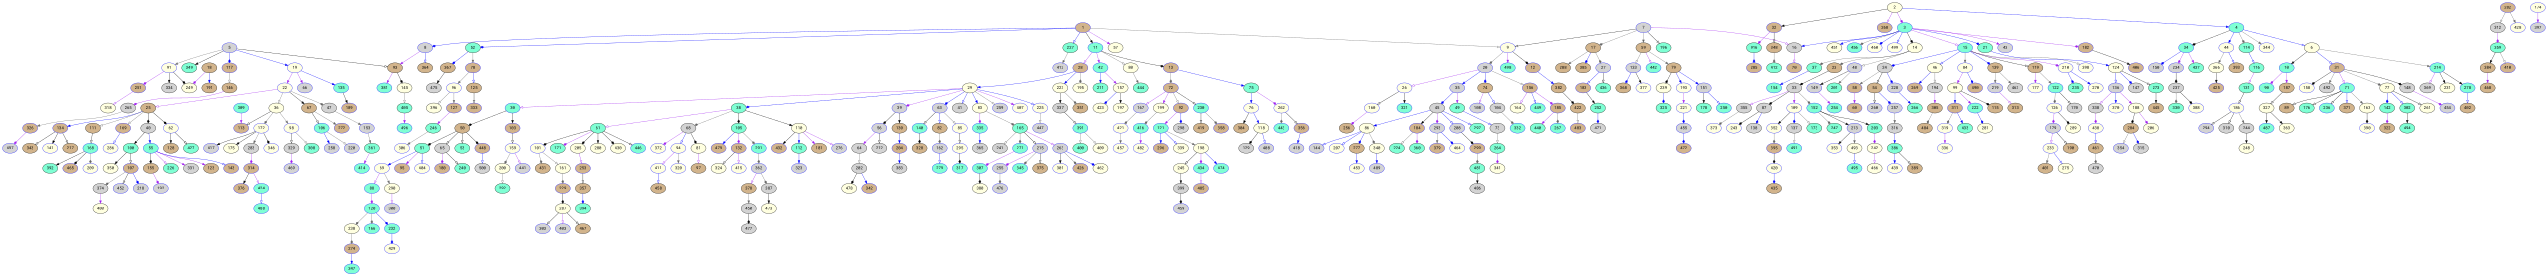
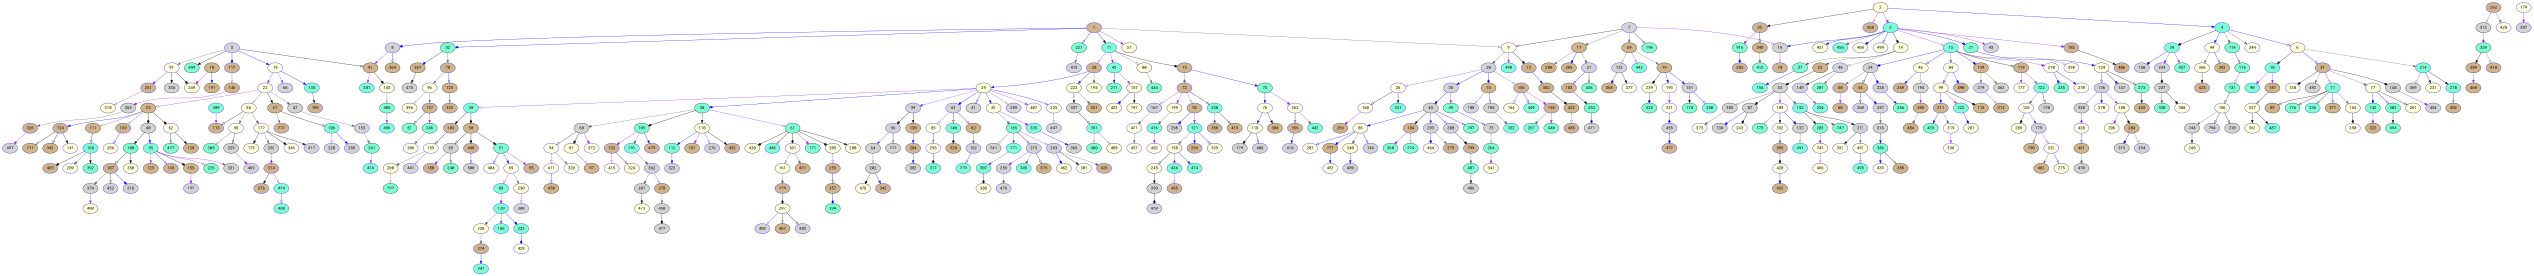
(462, 137) -> (421, 117)
